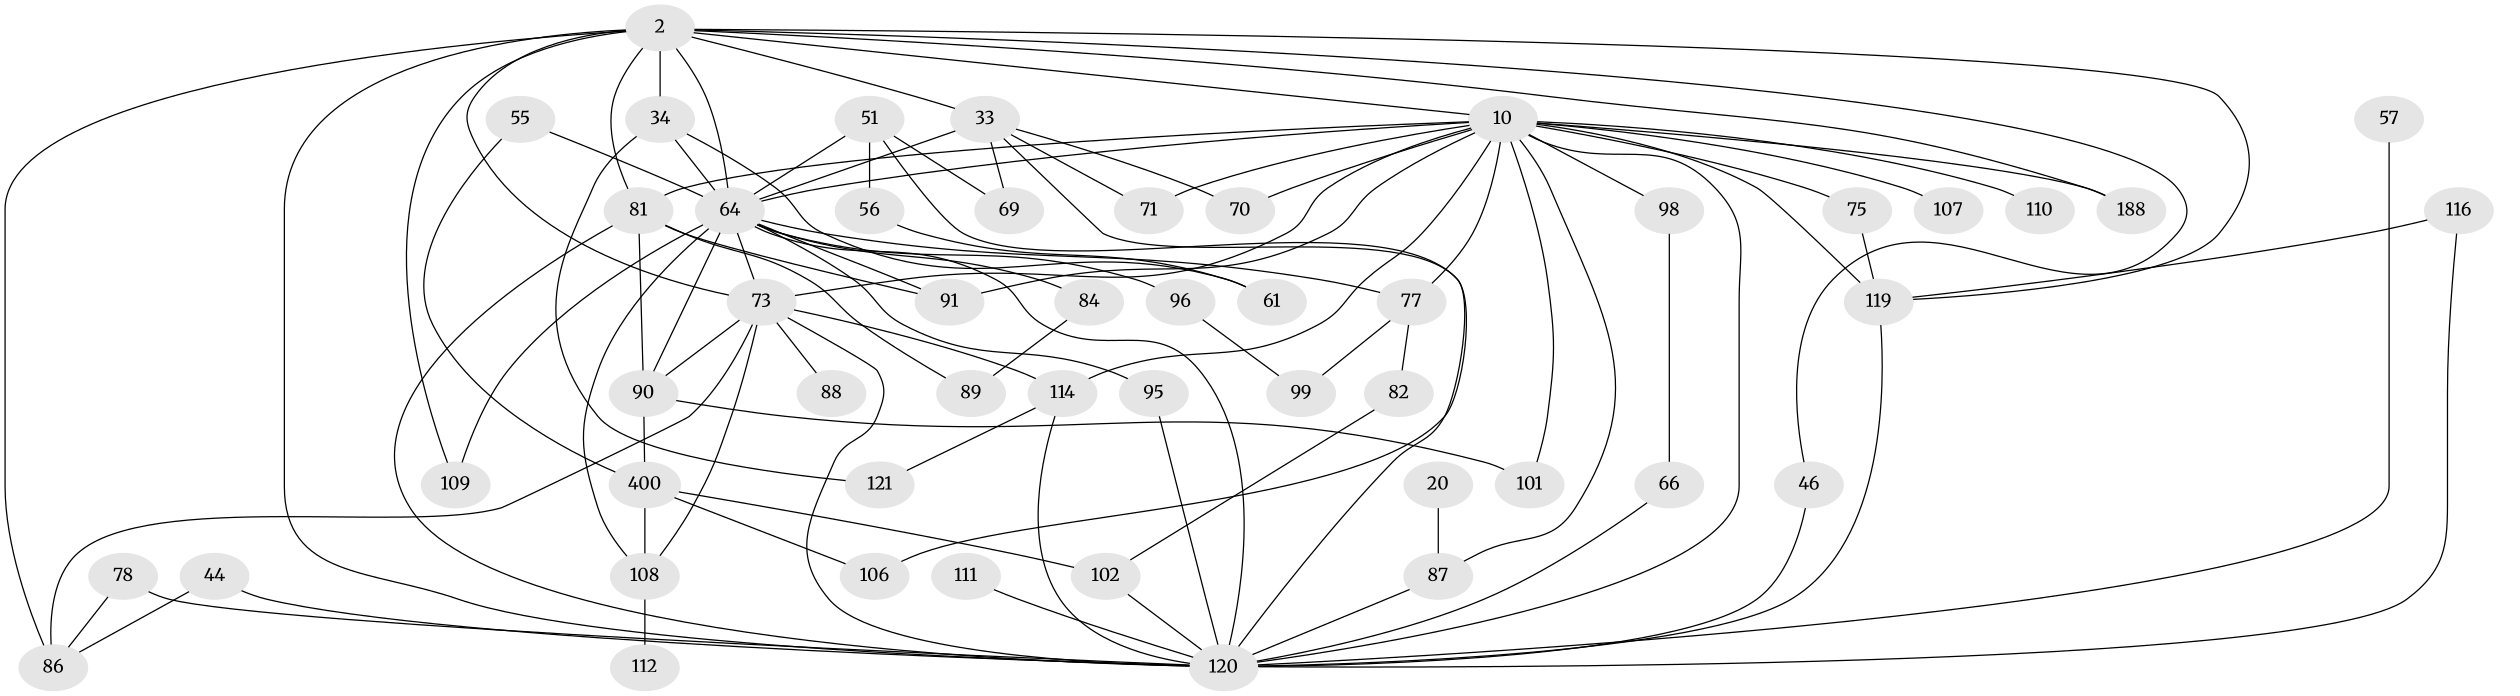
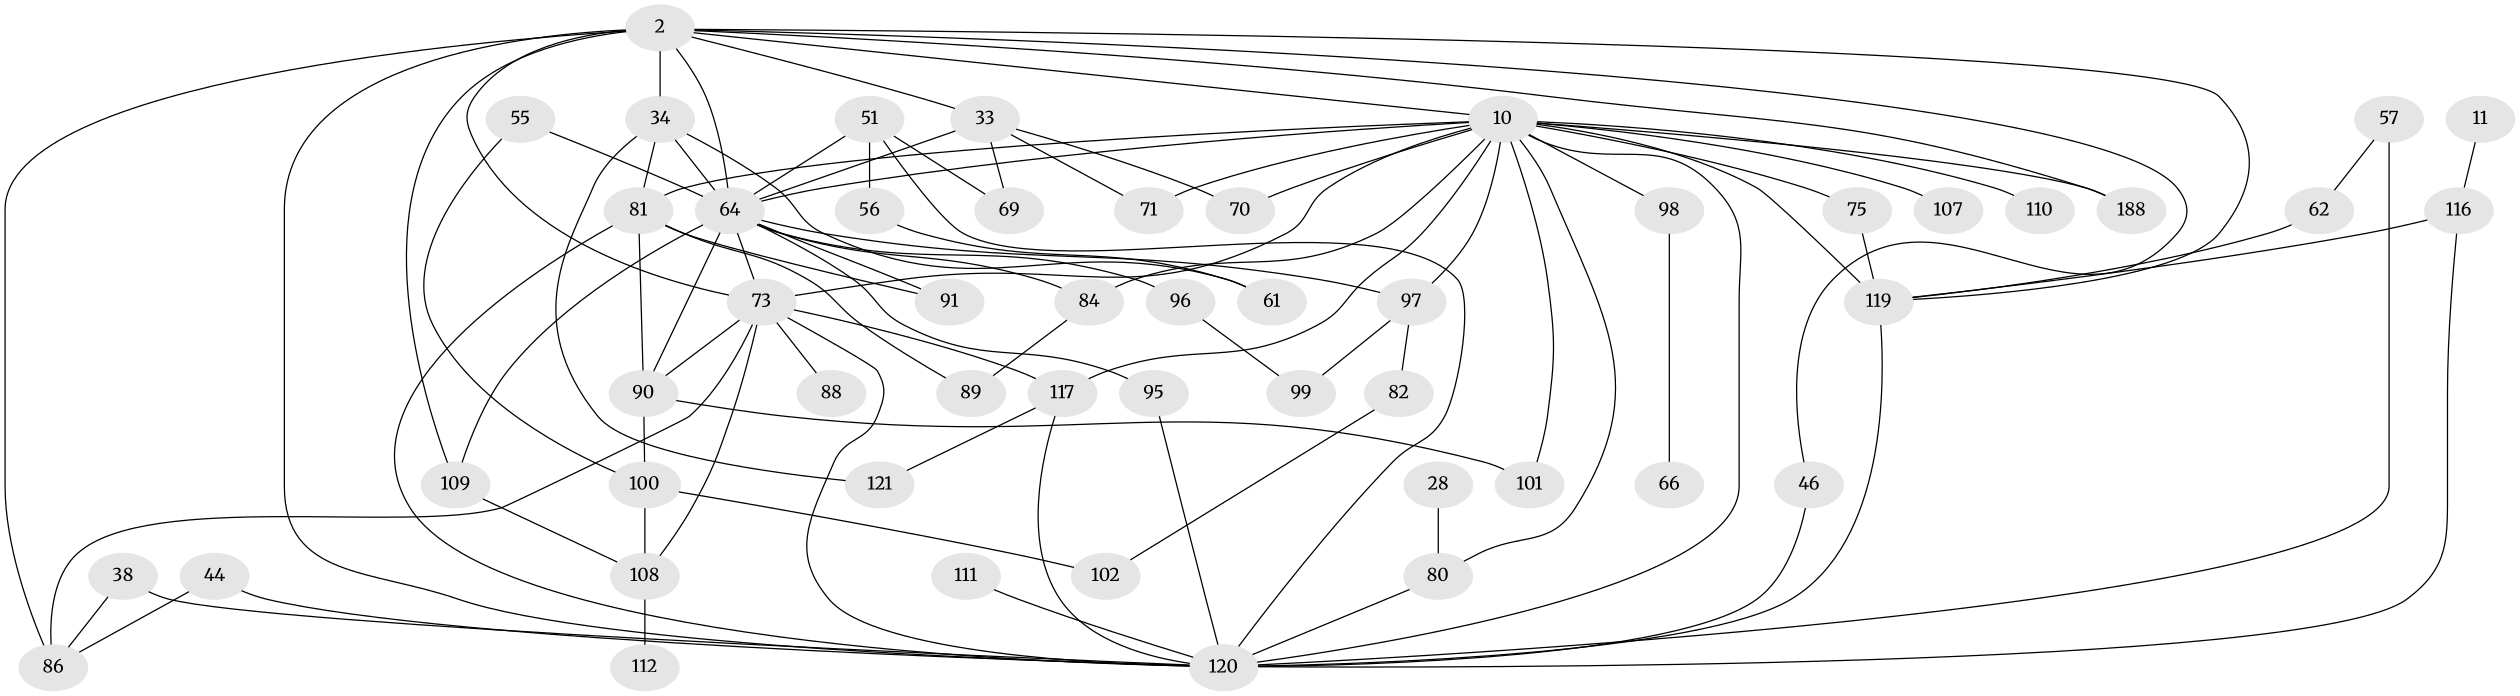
(611, 116) -> (650, 164)
none -> (2480, 119)
none -> (2319, 211)
(1259, 259) -> (1318, 255)
(1412, 302) -> (1412, 302)
(1109, 340) -> none
(595, 378) -> (550, 530)
(1063, 394) -> (1063, 394)
(645, 485) -> (645, 485)
(1438, 485) -> (1438, 485)
(123, 576) -> (123, 576)
(875, 576) -> none
(1438, 576) -> (1438, 576)
(1463, 608) -> none
(1165, 622) -> none
